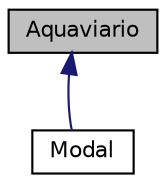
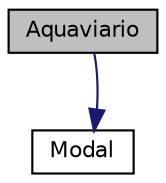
(69, 103) -> (97, 81)
